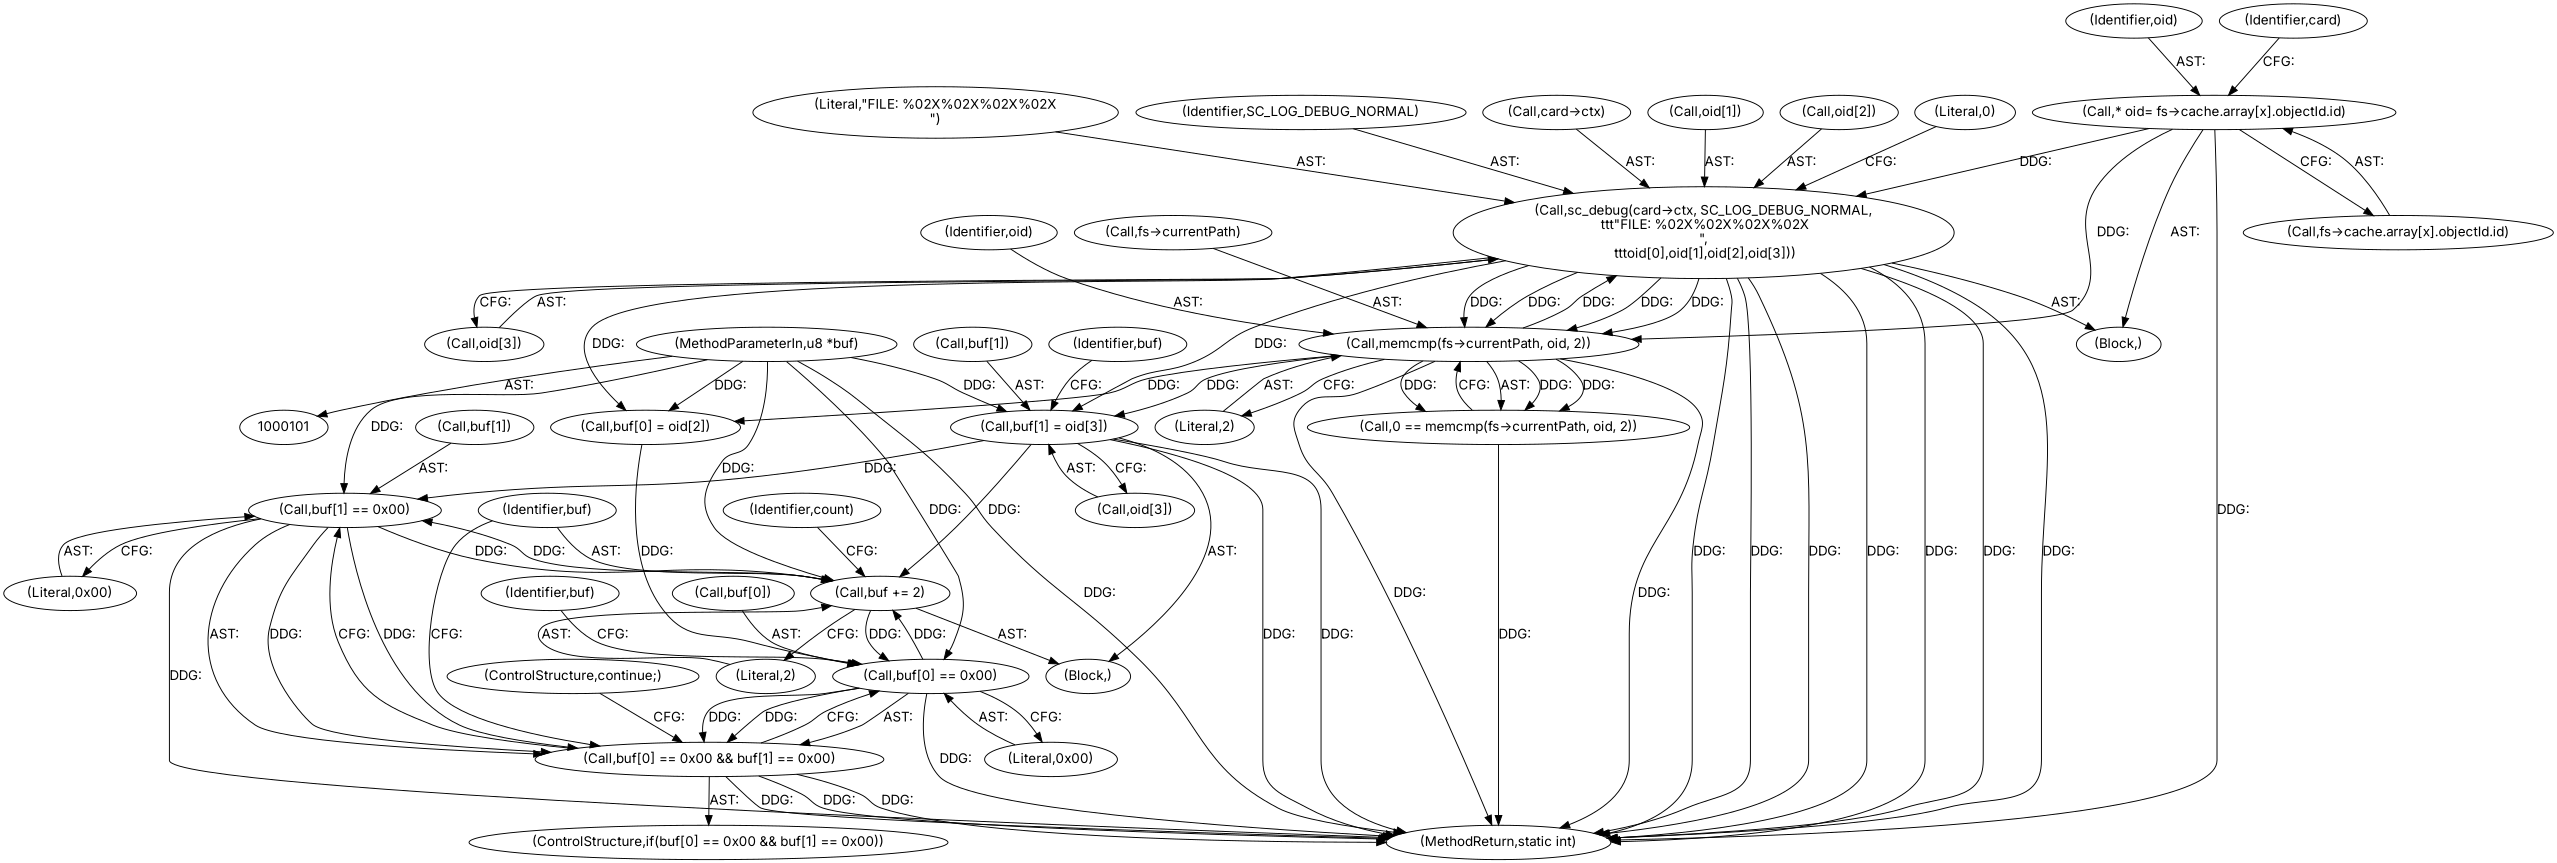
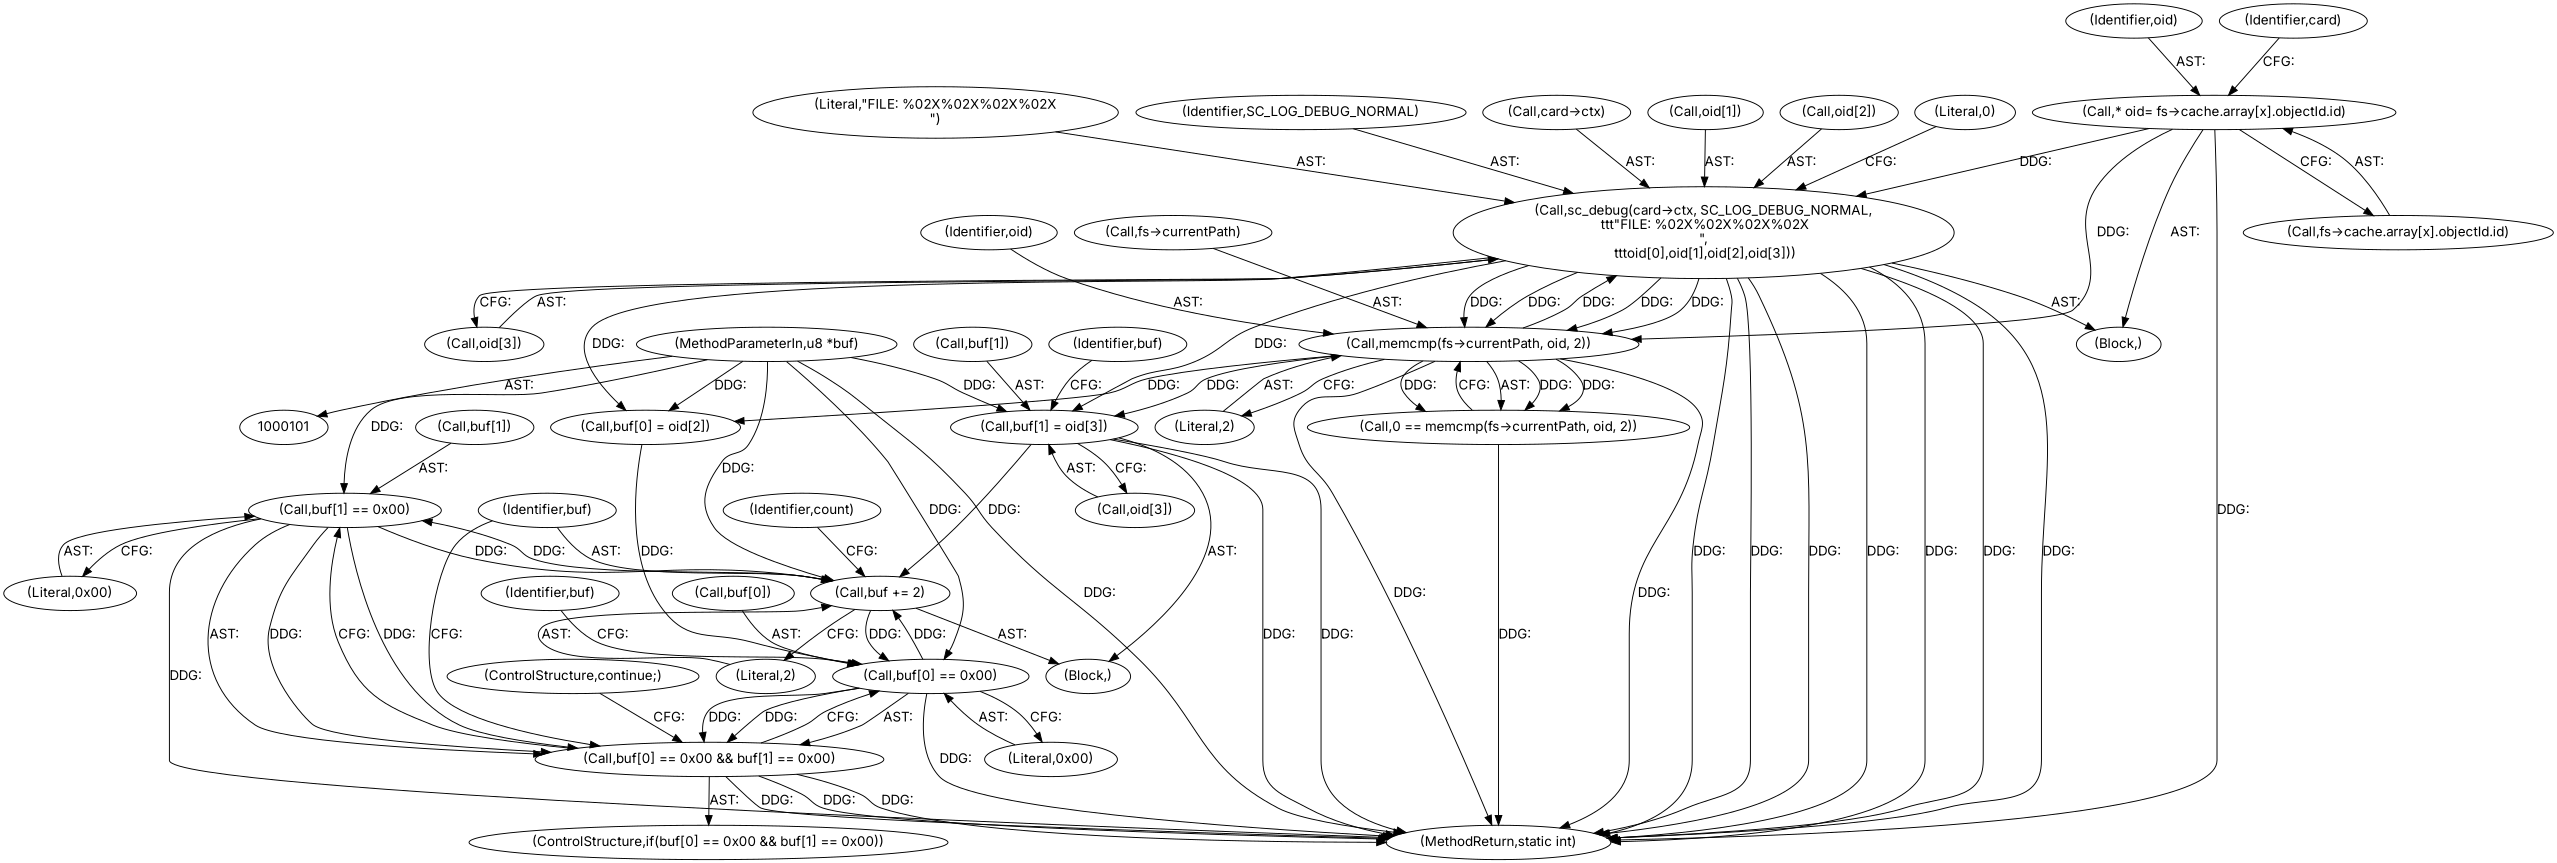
(721, 480) -> none
